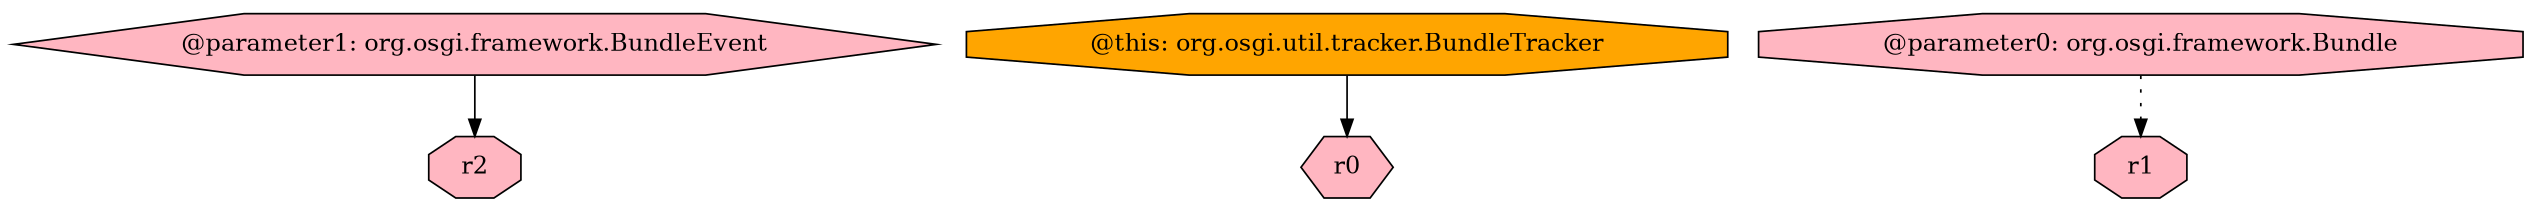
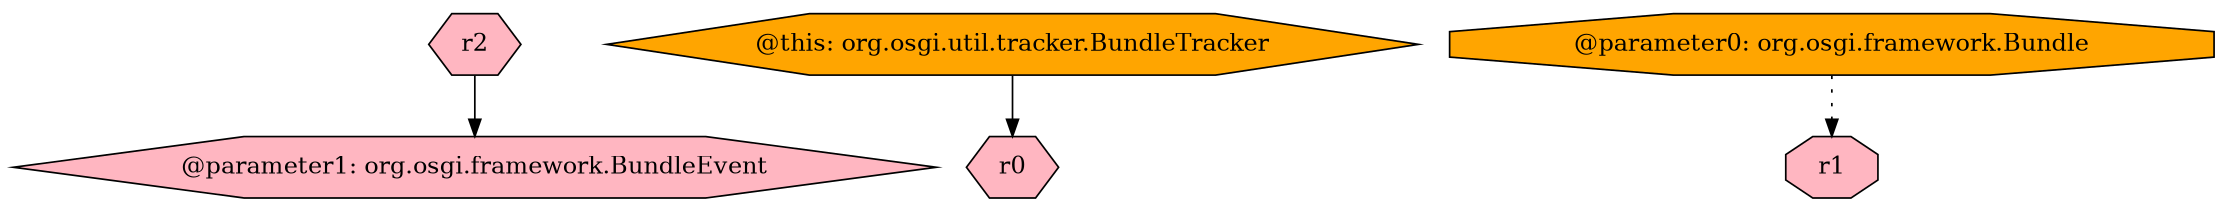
(1347, 44) -> (1013, 44)
(2141, 44) -> (1832, 44)
(475, 97) -> (475, 97)
(475, 167) -> (475, 44)
